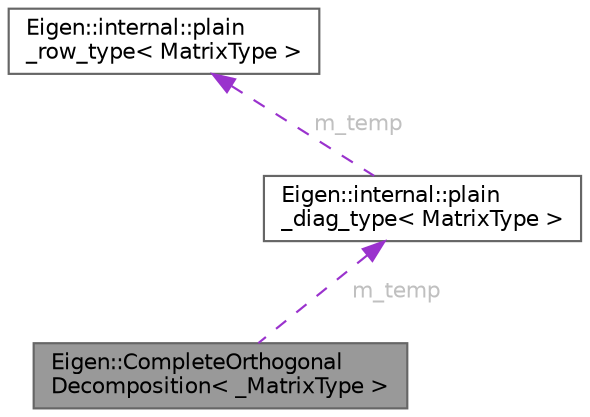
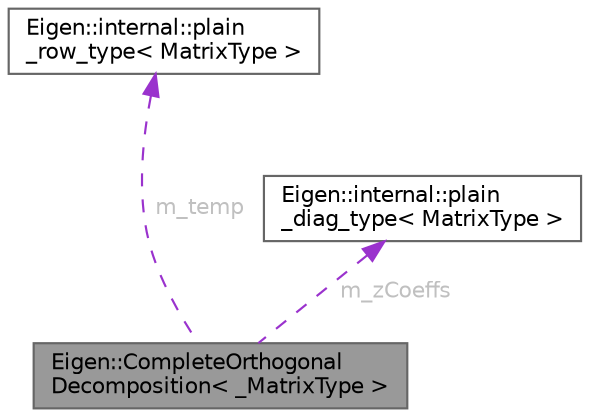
(303, 131) -> (146, 225)
(393, 292) -> (393, 292)
